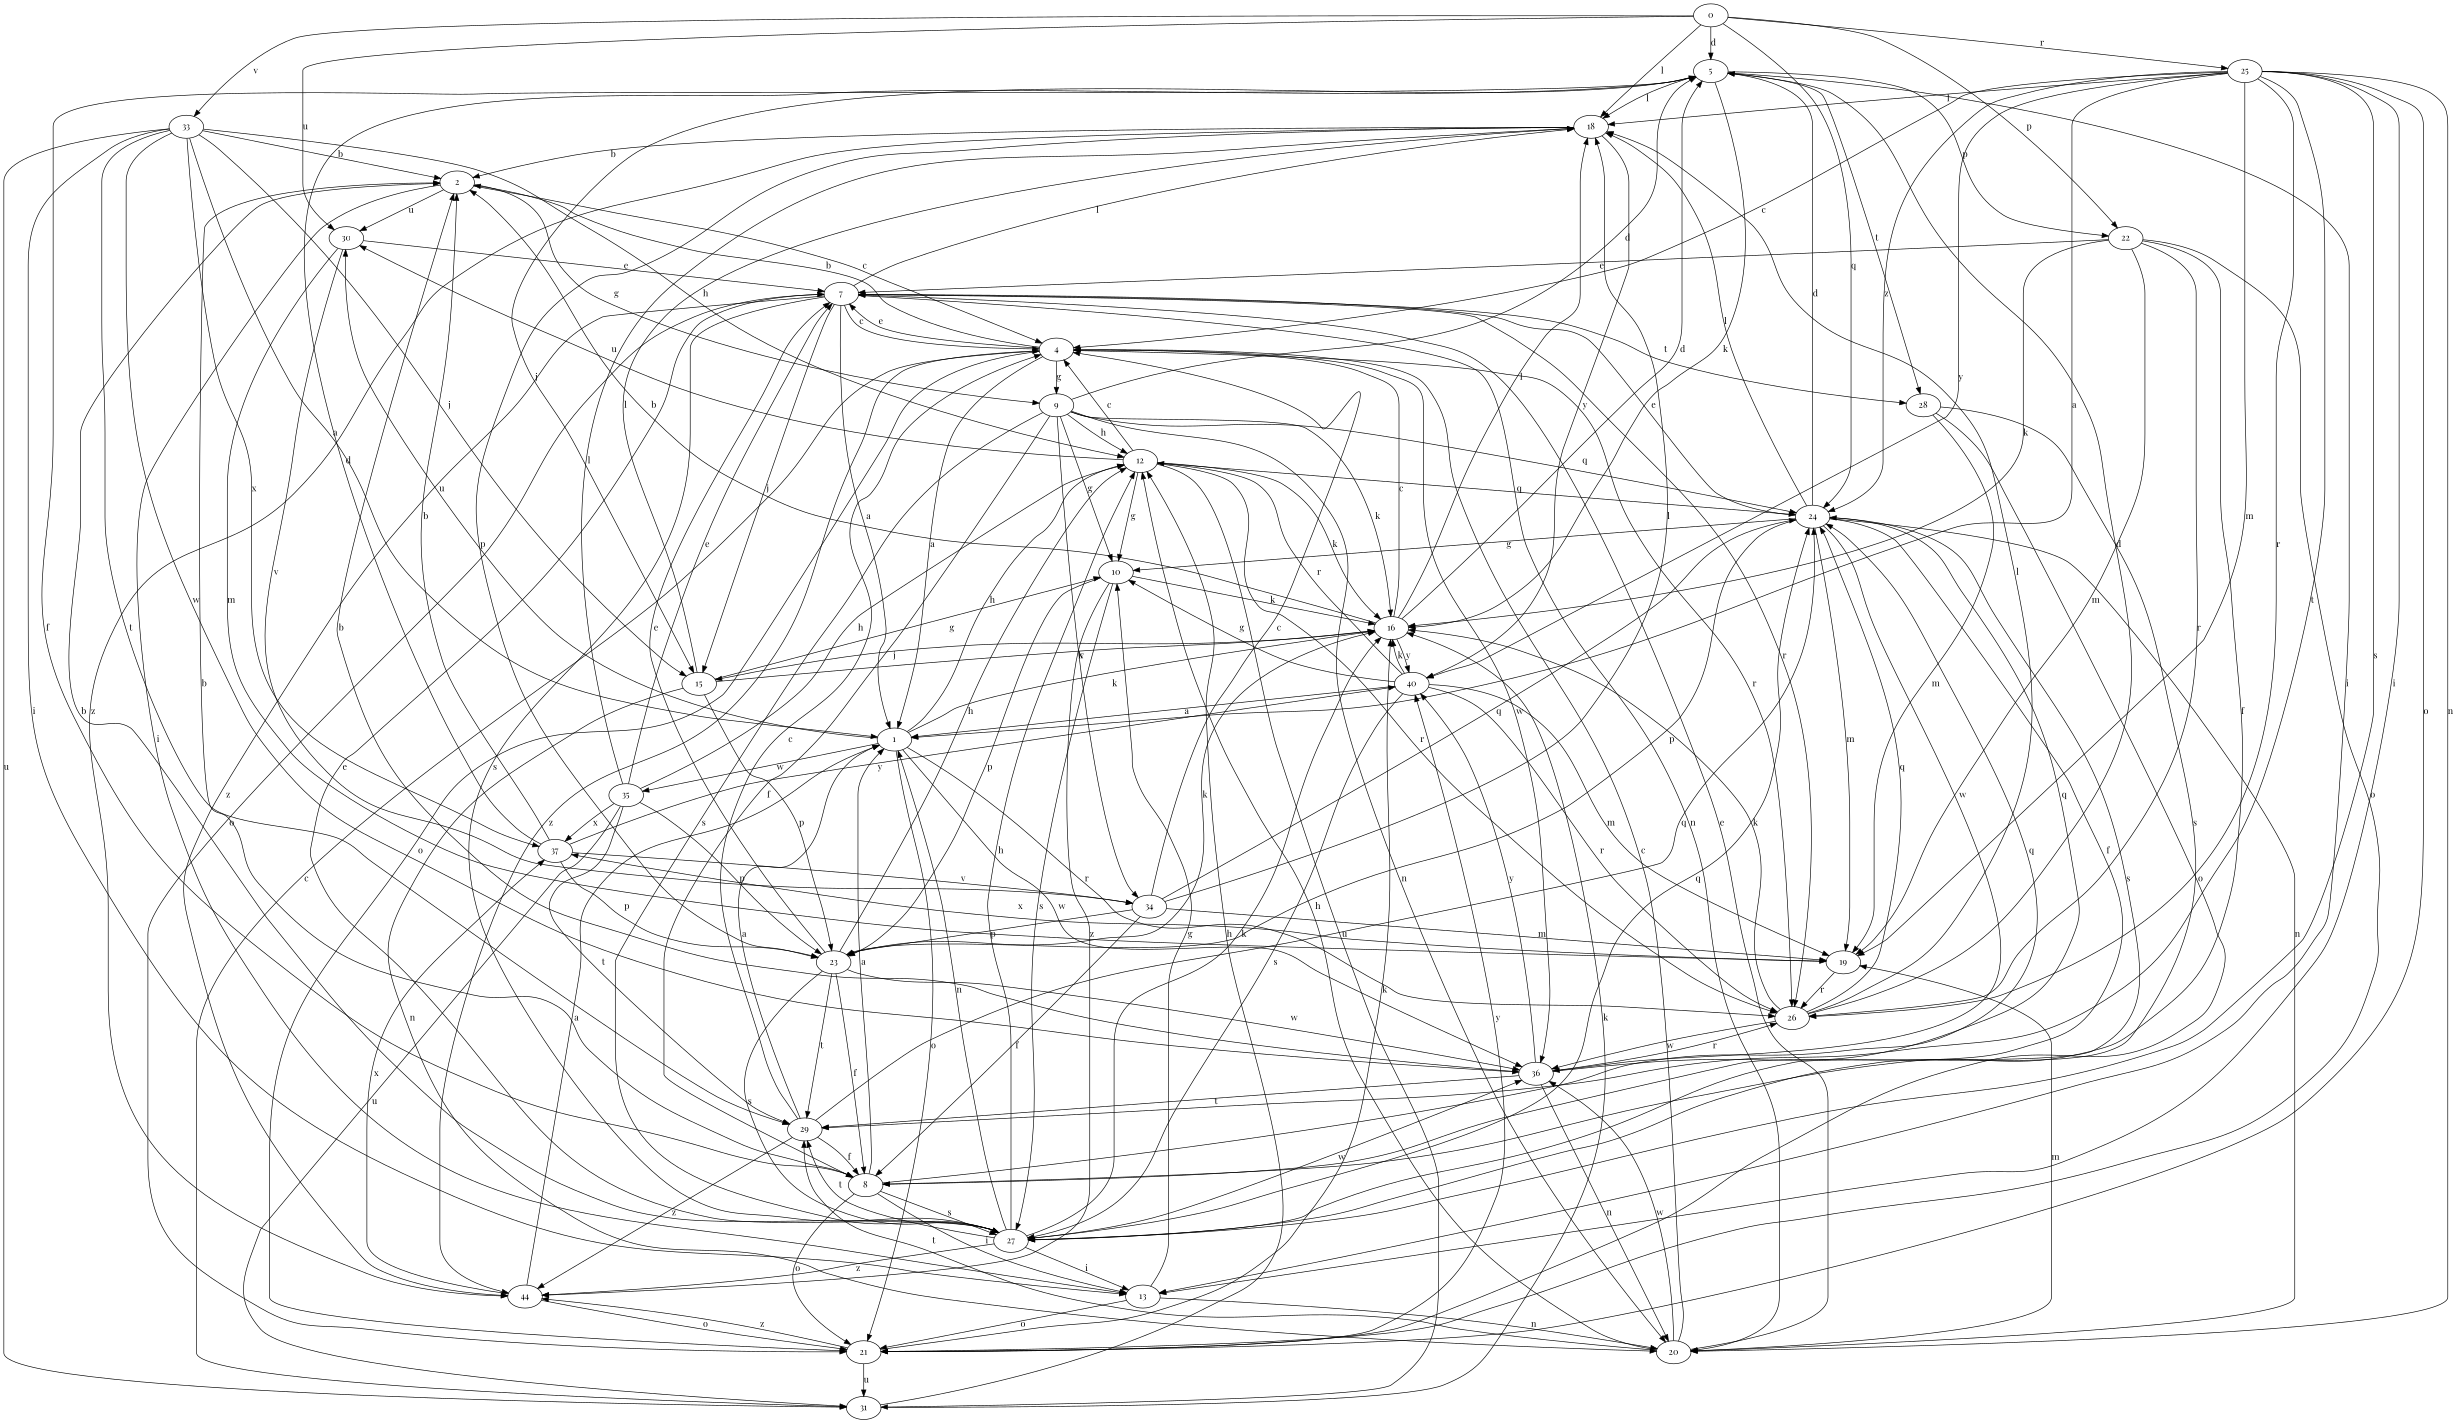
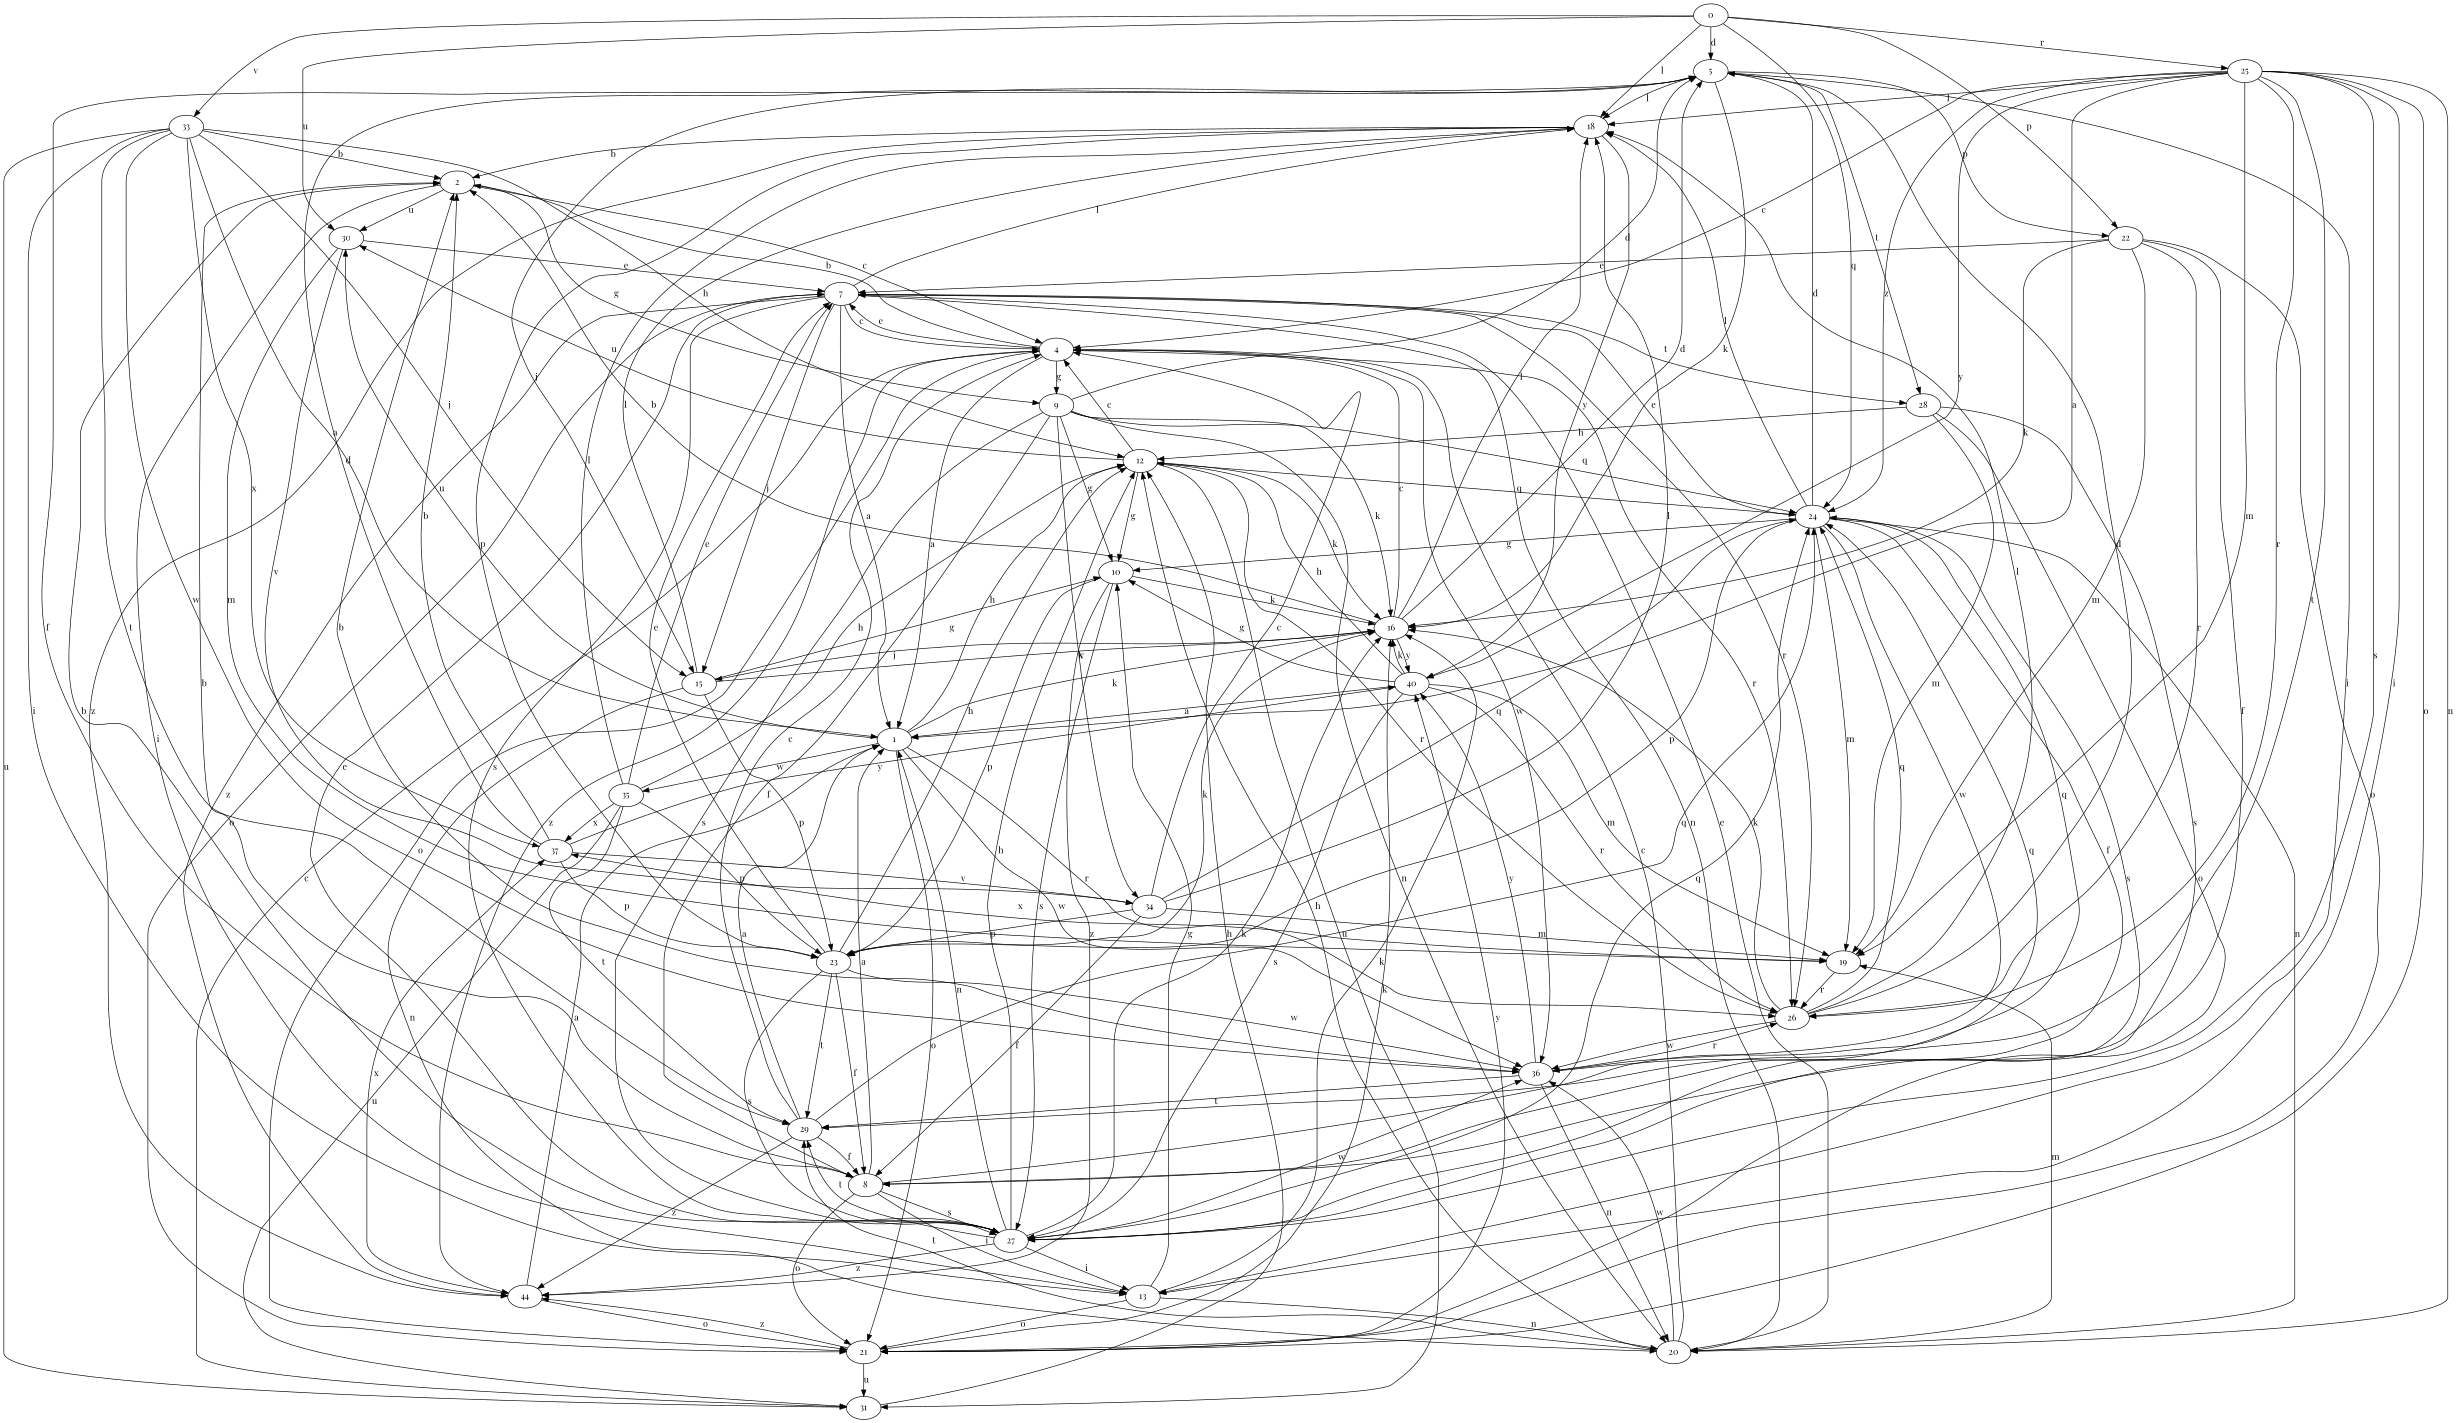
(1094, 433) -> (1535, 433)
(1319, 572) -> (1319, 572)
(1484, 1358) -> (1354, 983)
